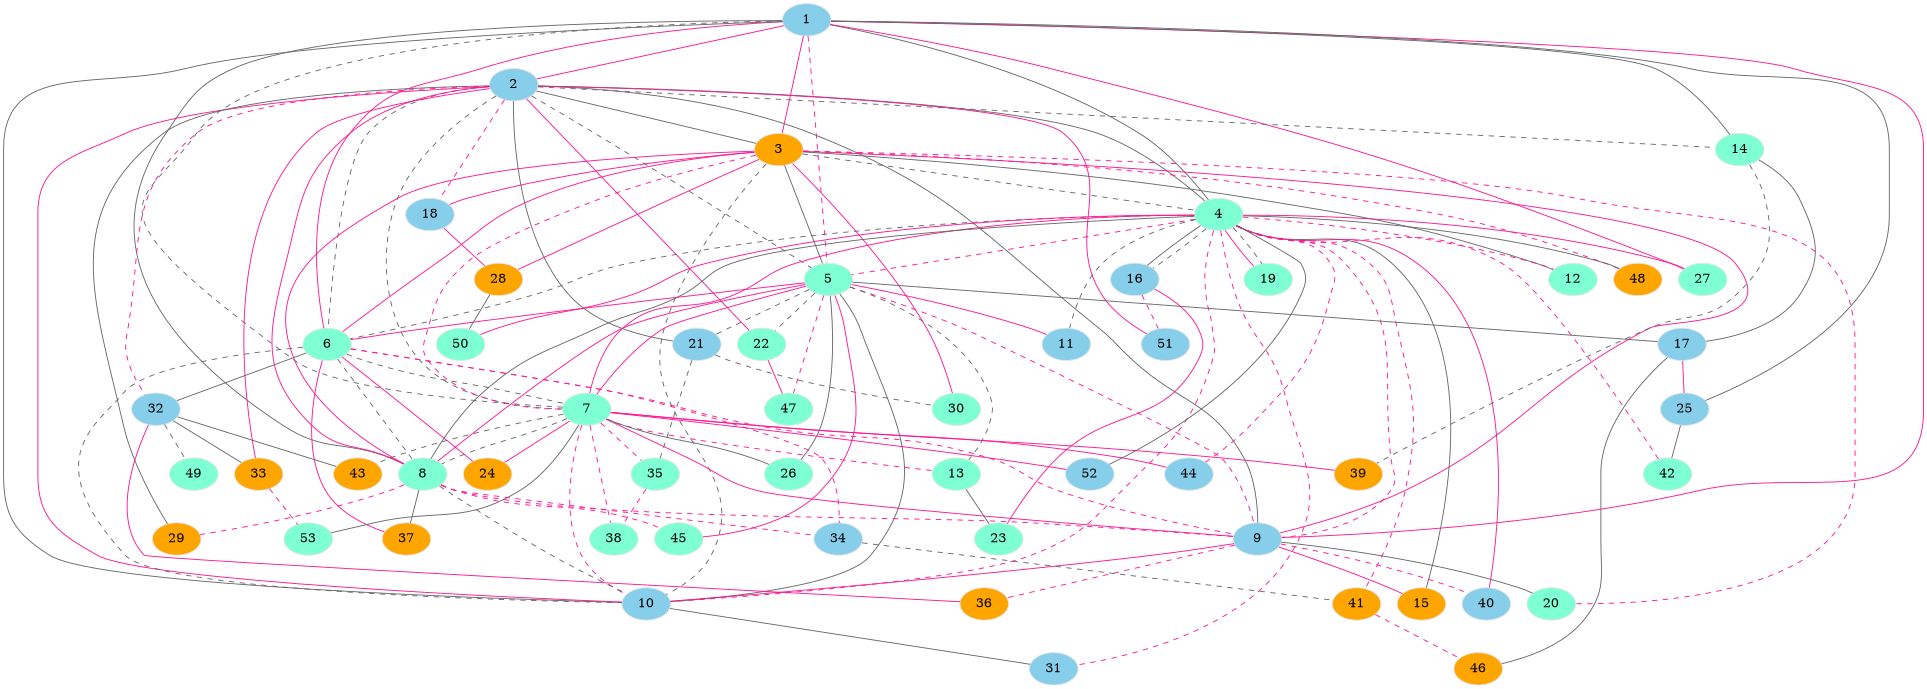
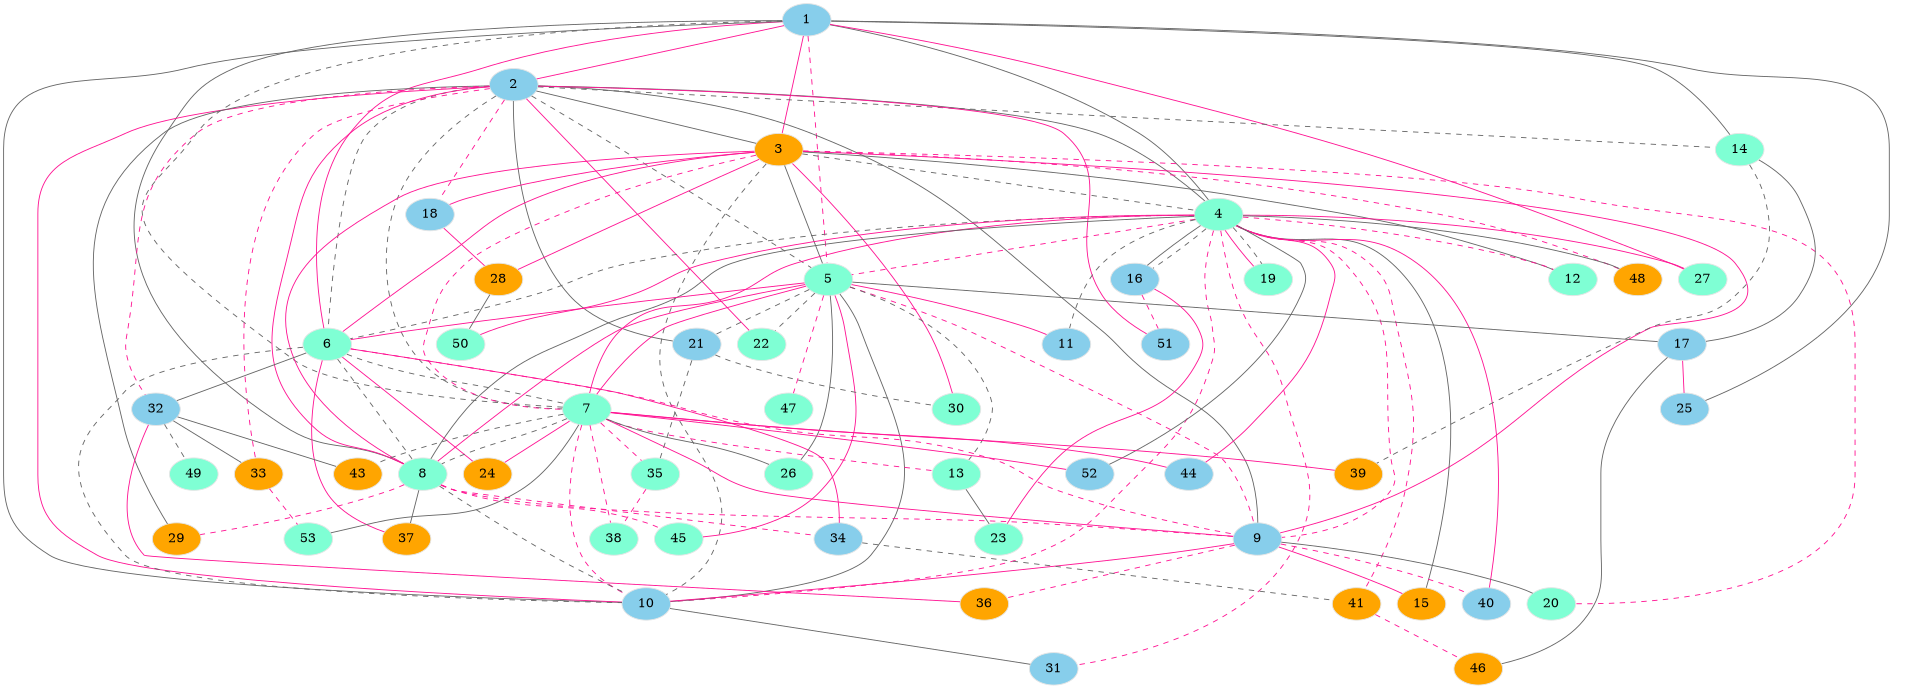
(1868, 86) -> none
(270, 200) -> (270, 200)
(1319, 332) -> (1319, 332)
(777, 380) -> none
(624, 394) -> (624, 394)
(1668, 474) -> none
